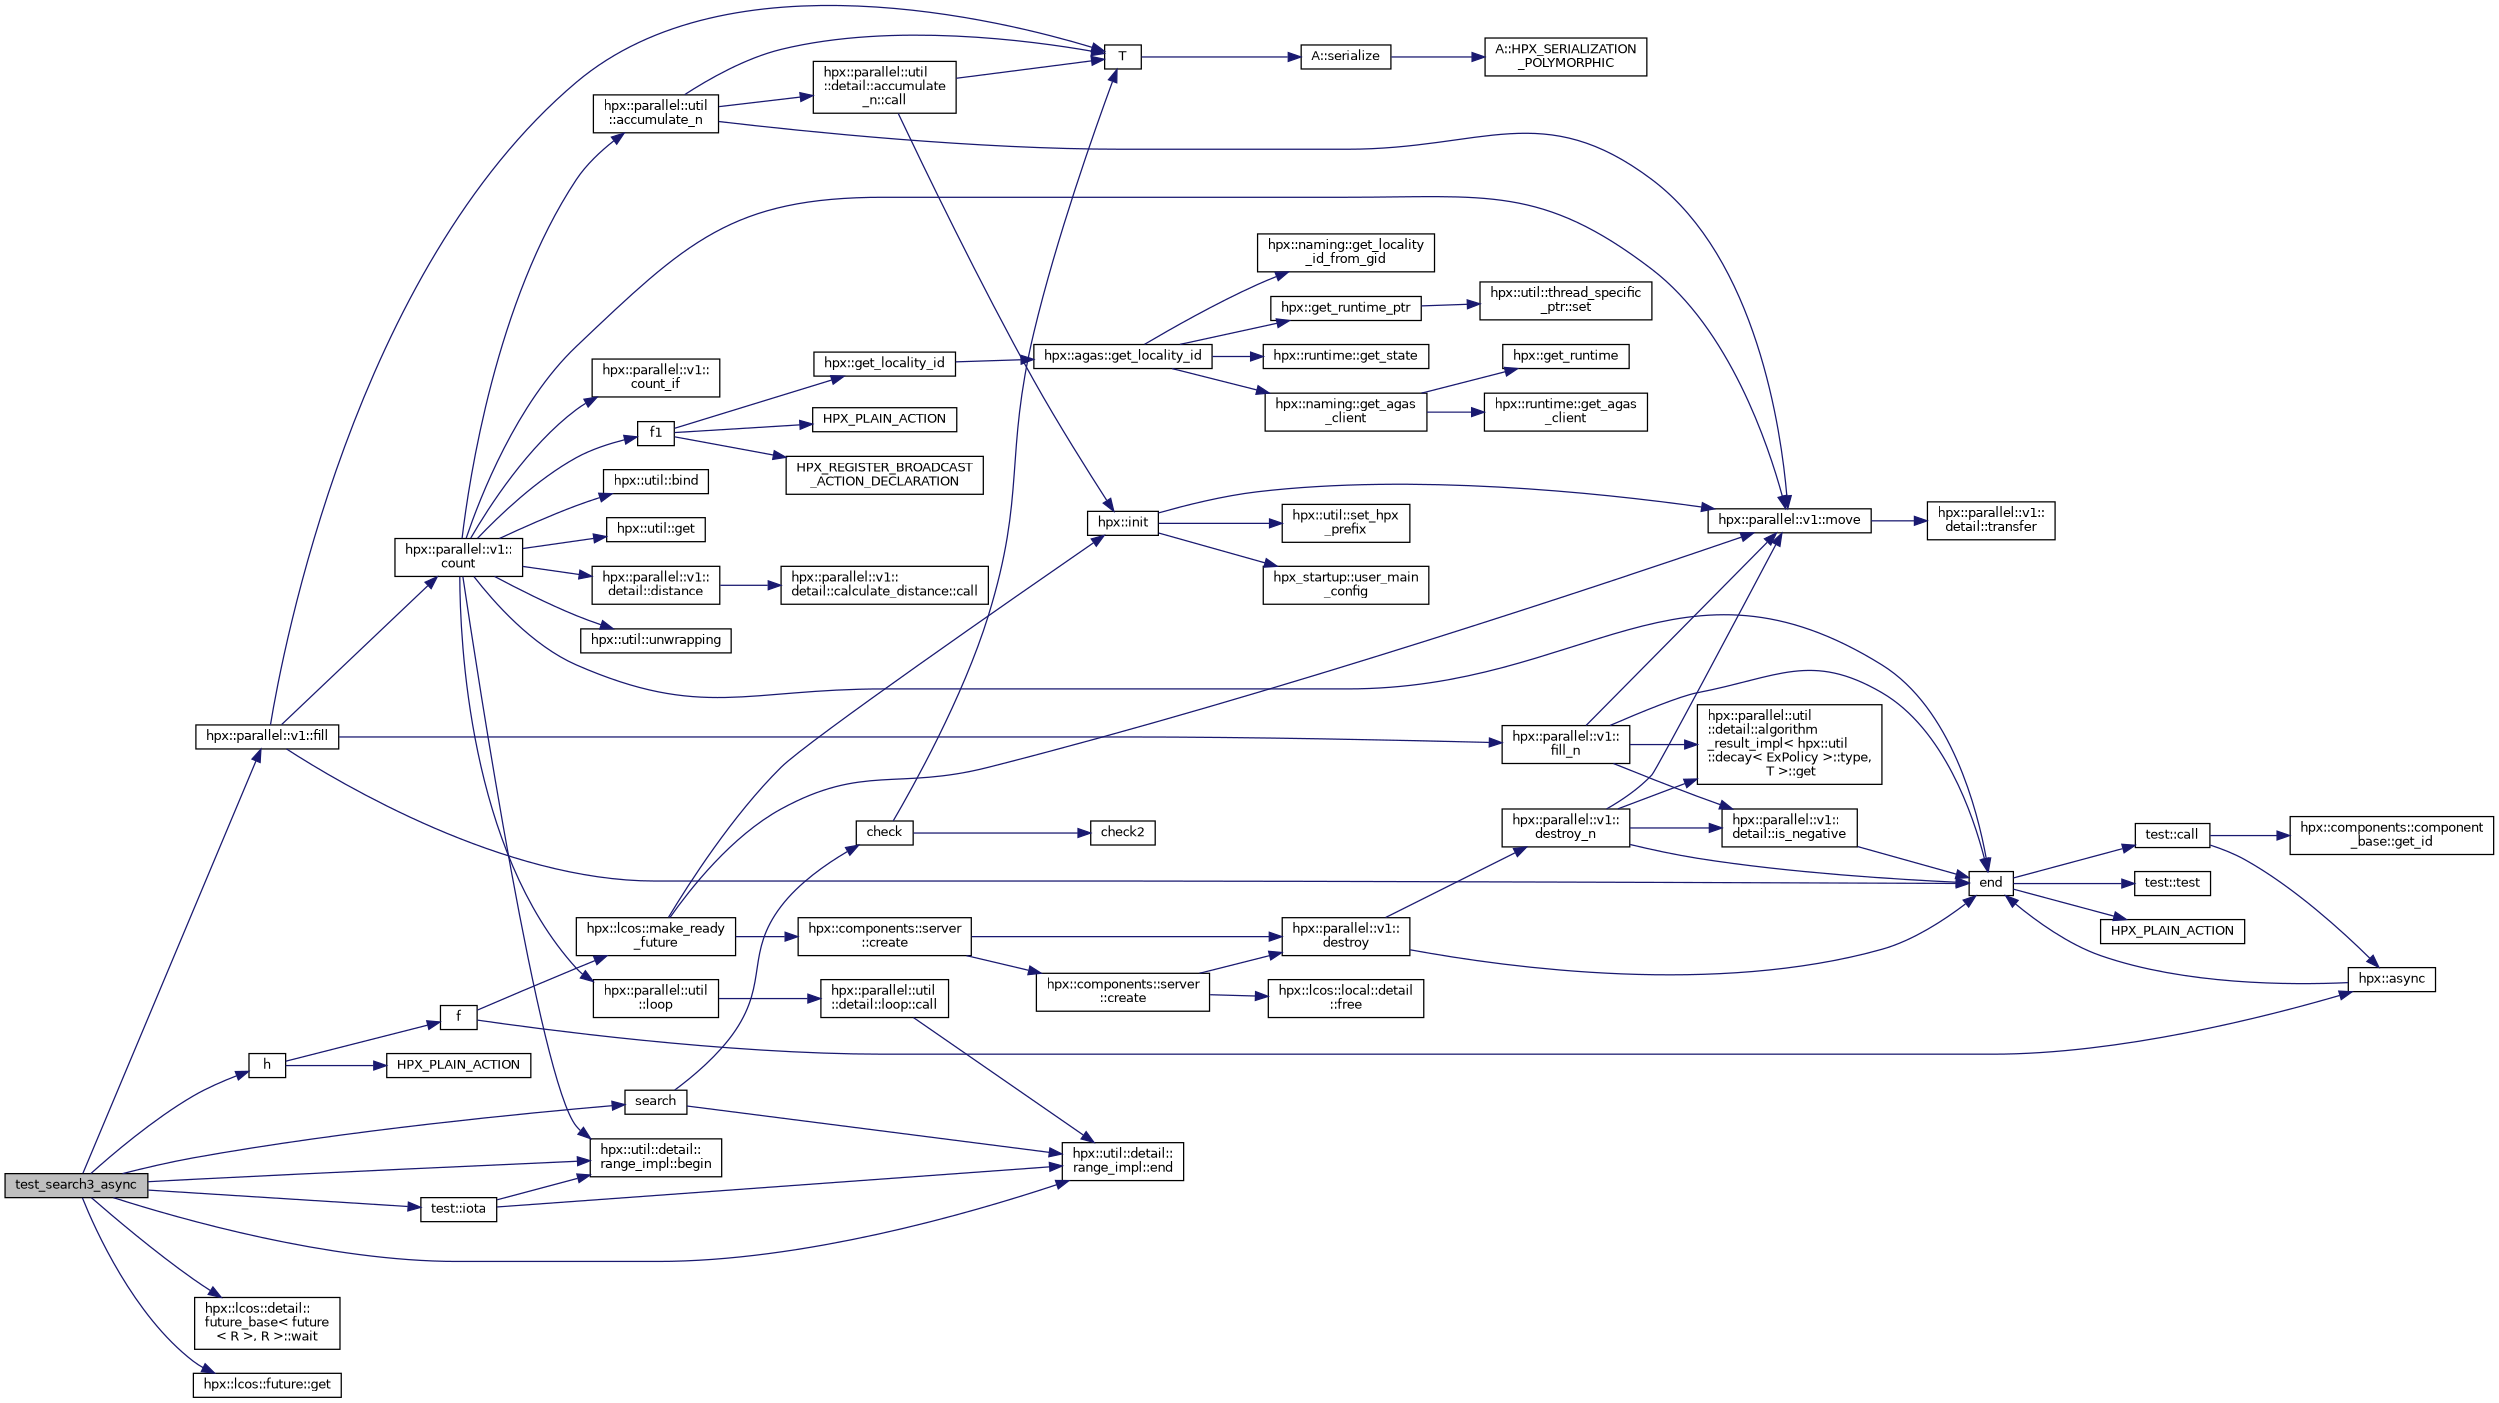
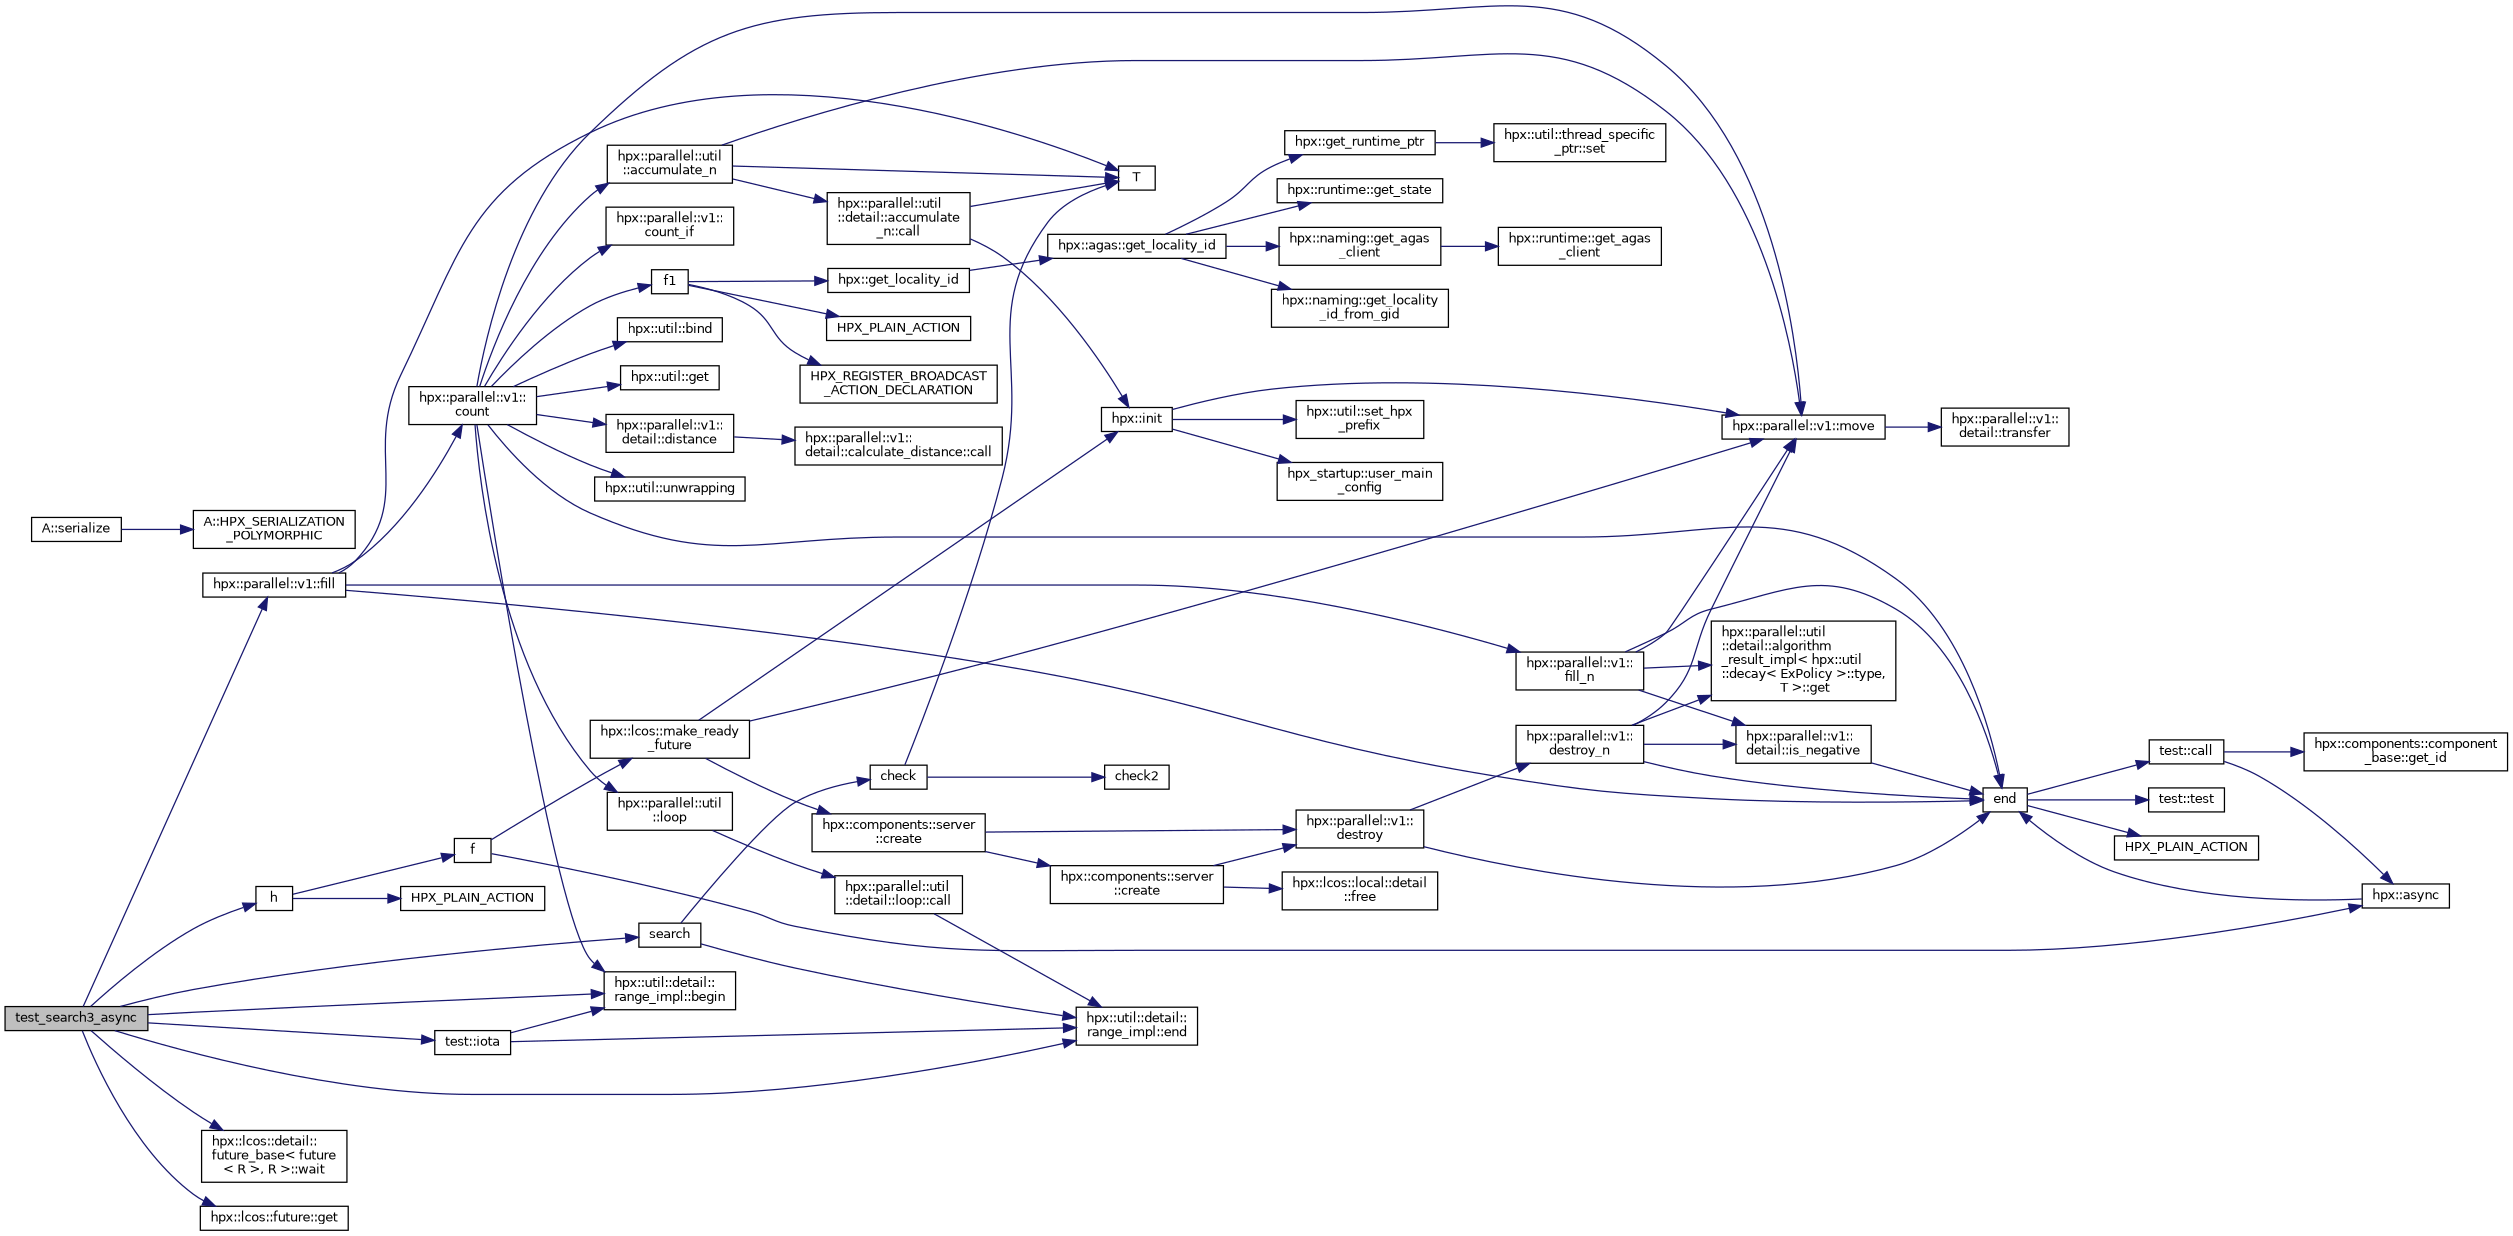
(1215, 57) -> none
(1566, 357) -> none
